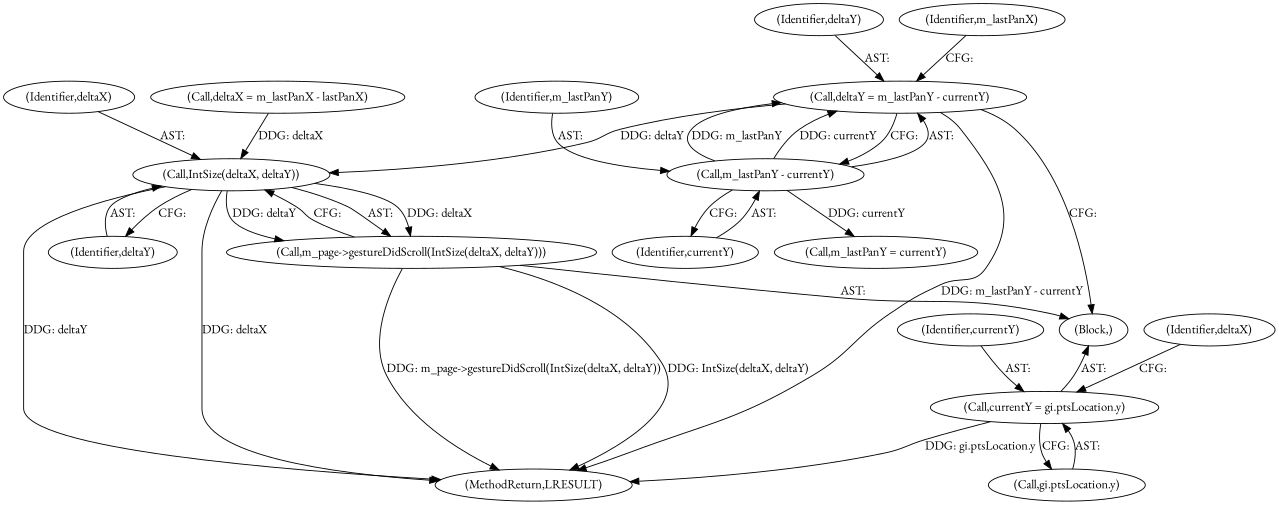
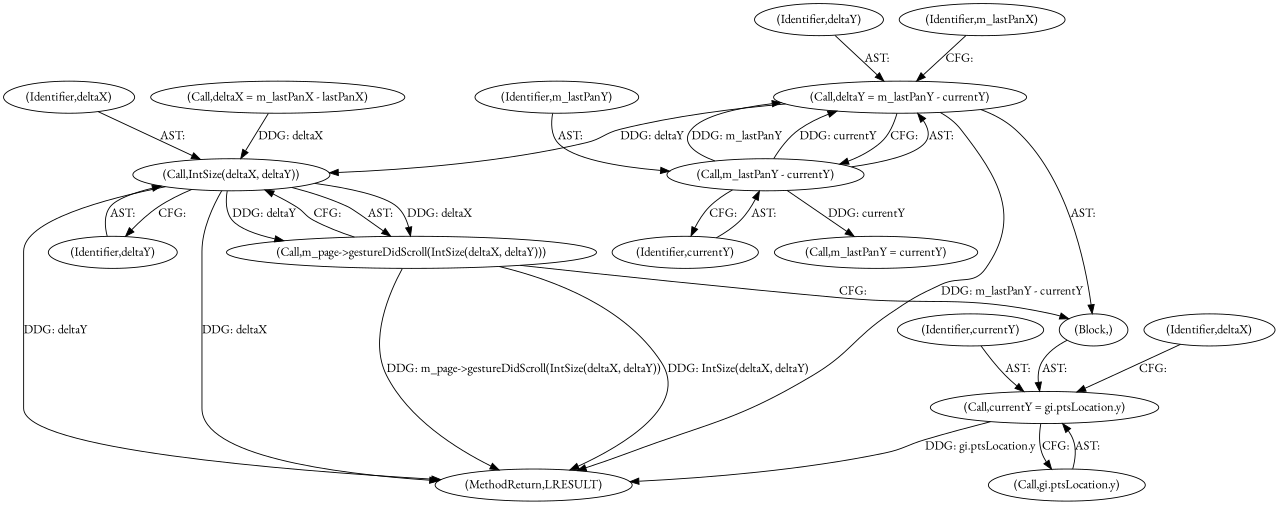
(1085, 214) -> (1085, 214)
(855, 291) -> (855, 291)
(1075, 374) -> (1046, 357)
